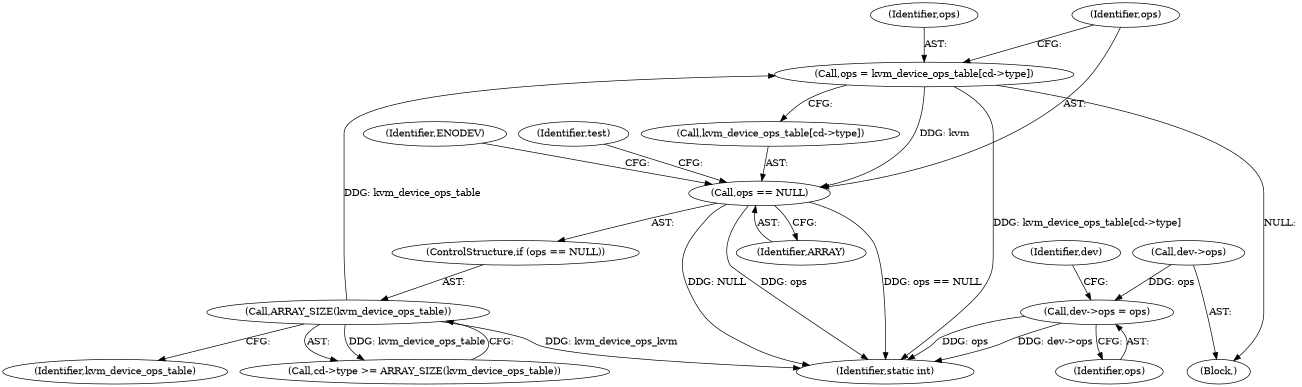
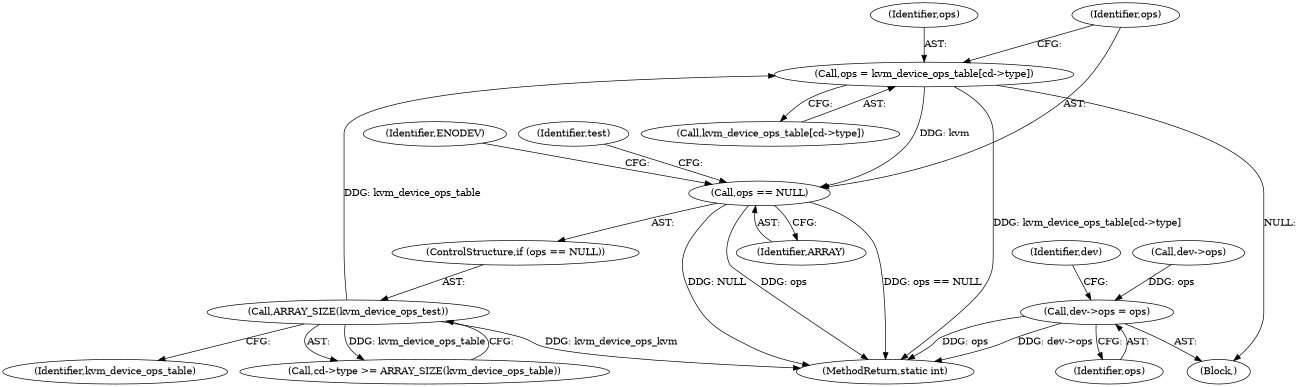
(766, 160) -> (845, 106)
(1206, 309) -> (1161, 340)
(348, 312) -> (348, 312)
(885, 372) -> (885, 372)
